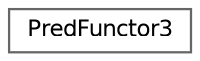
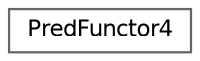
(100, 31) -> (100, 31)
